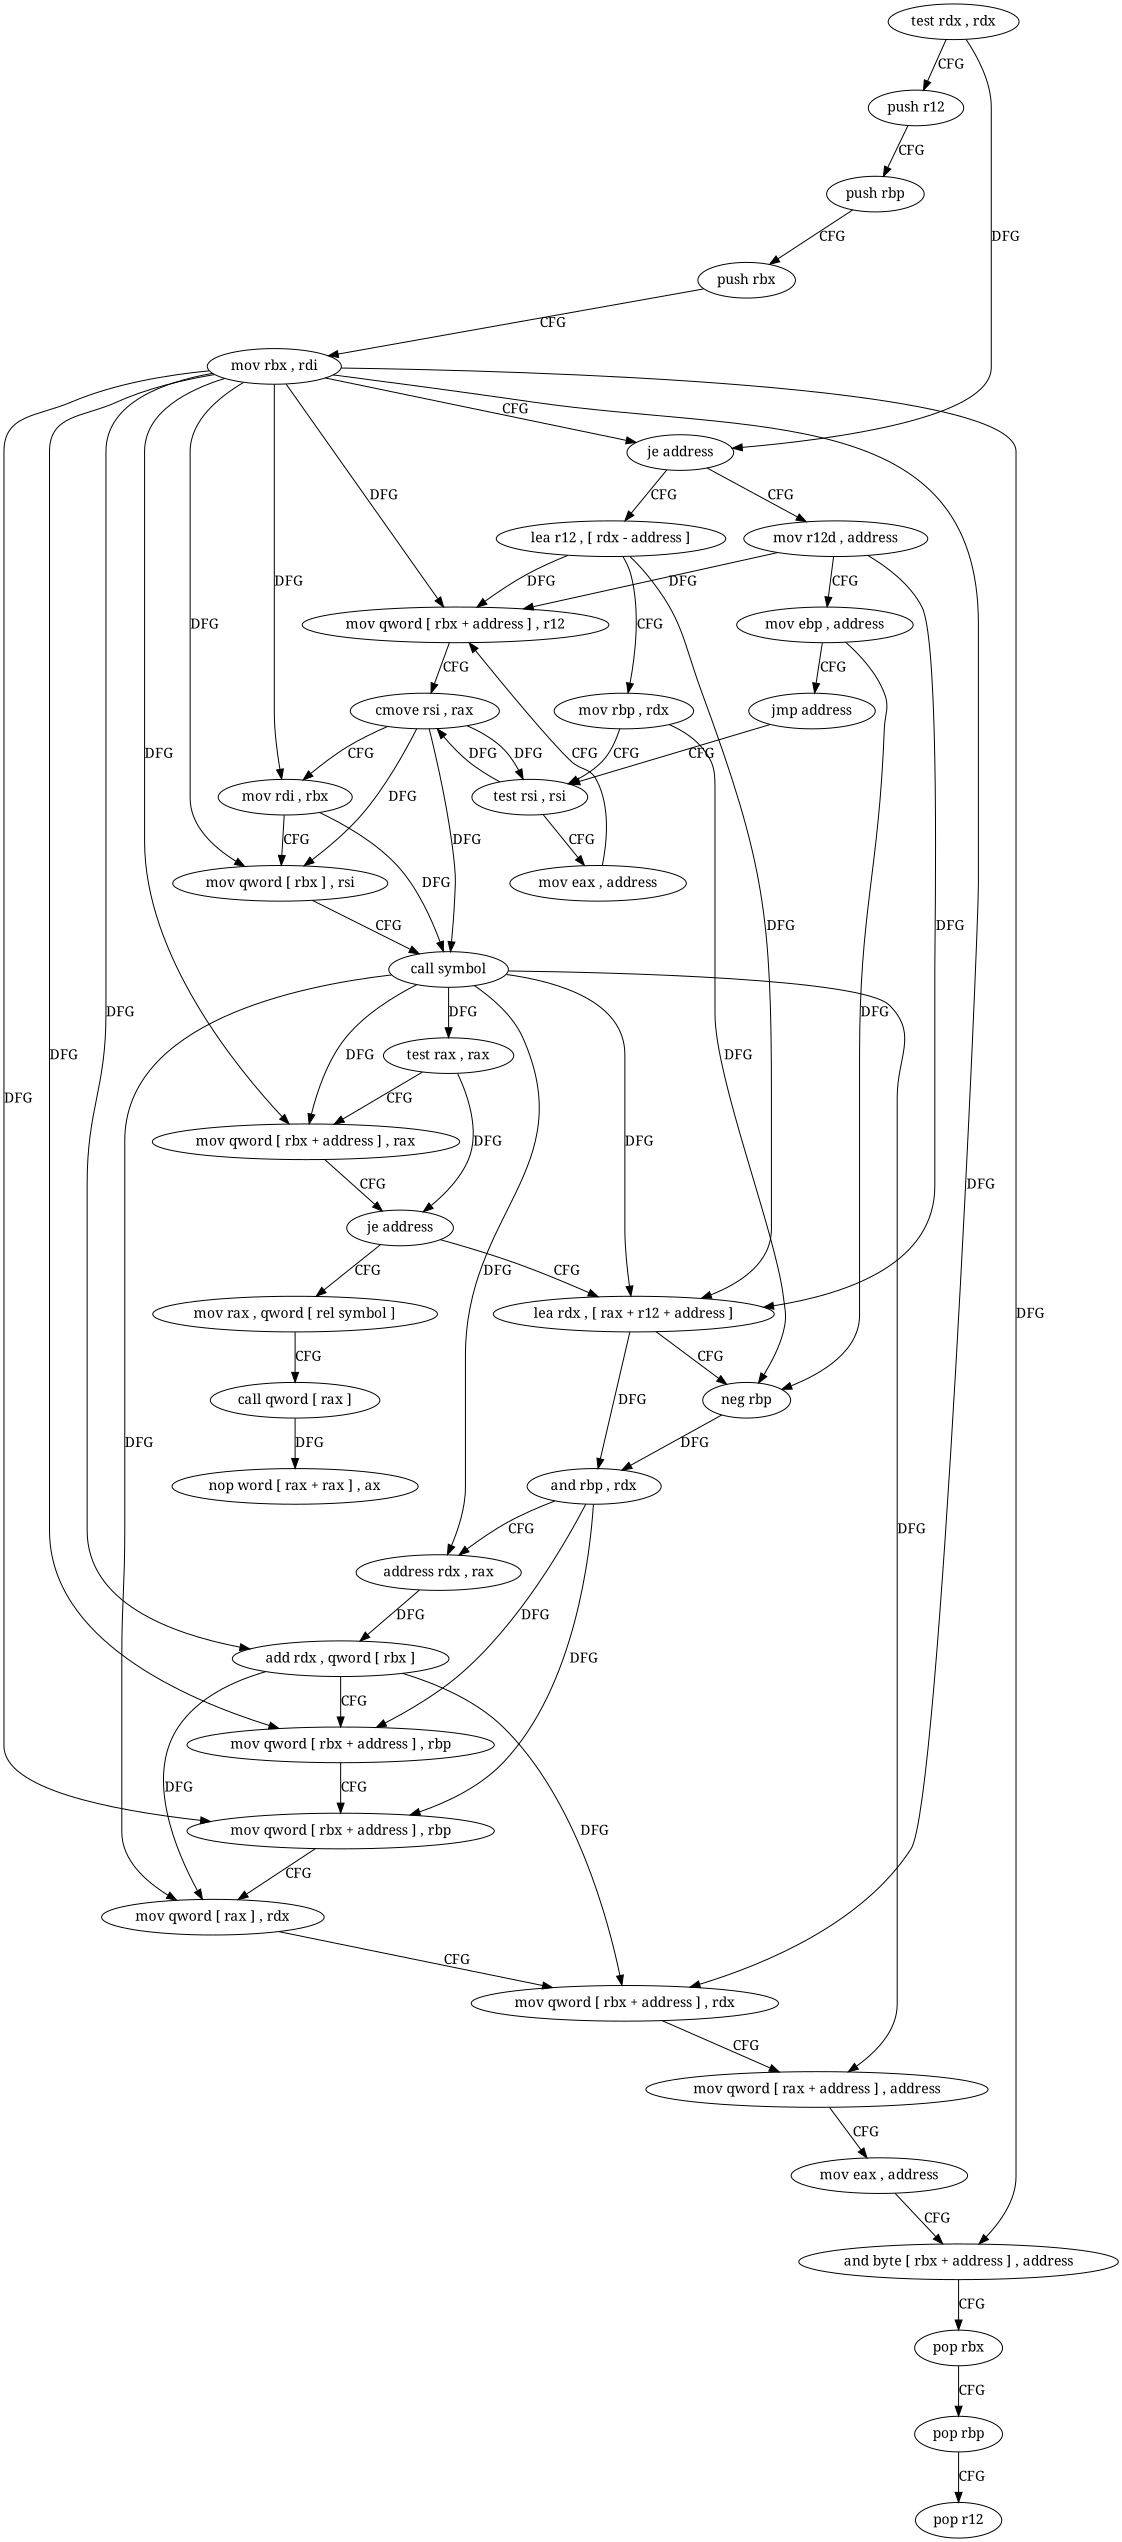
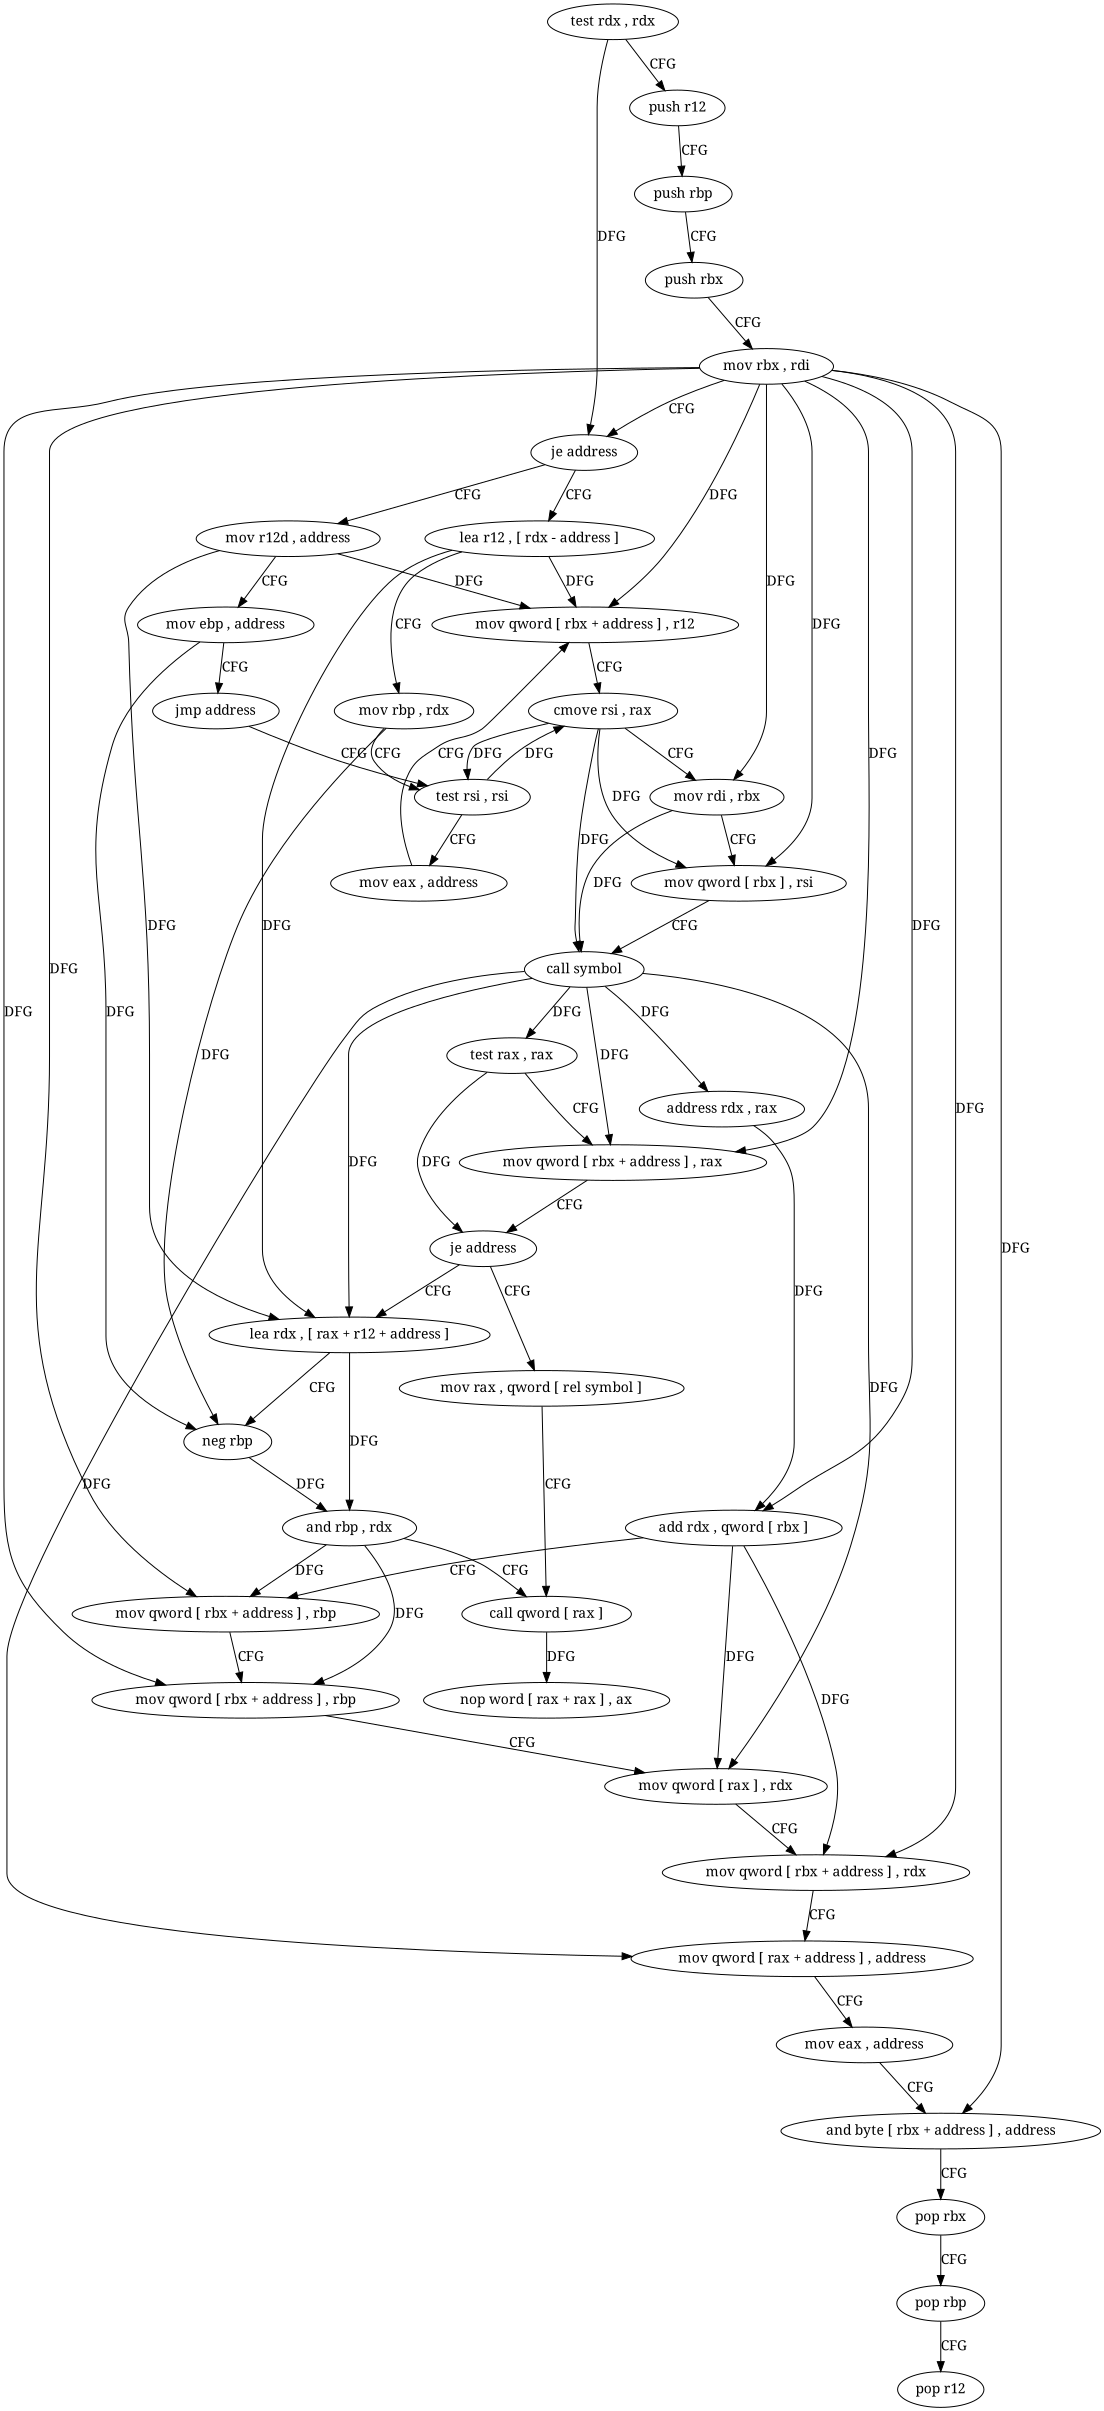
(509, 1522) -> (459, 1555)
